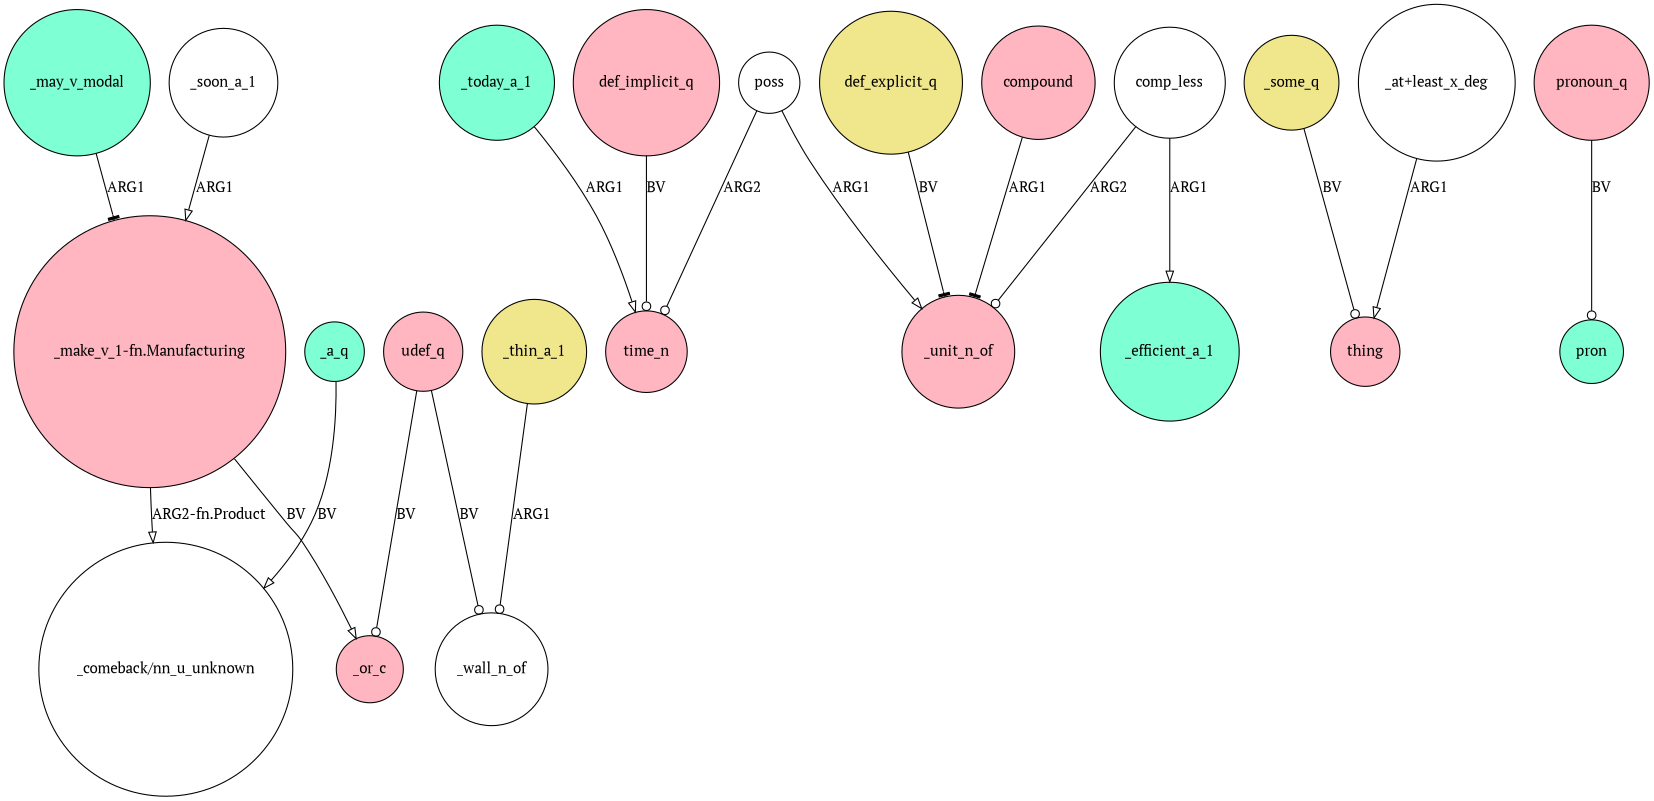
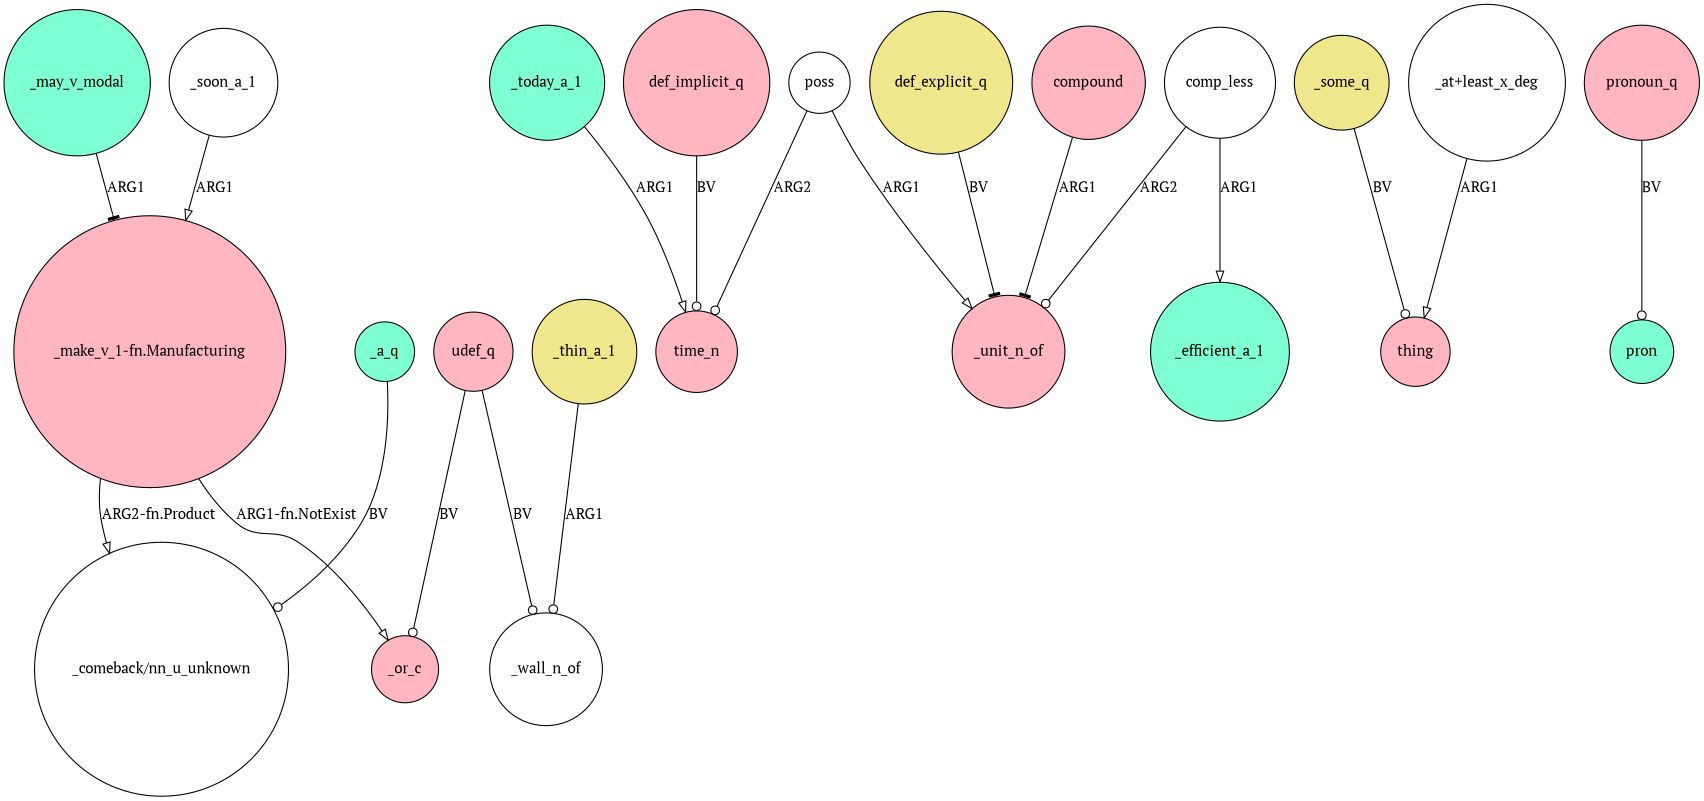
(324, 488) -> (368, 509)
(297, 515) -> (297, 515)
